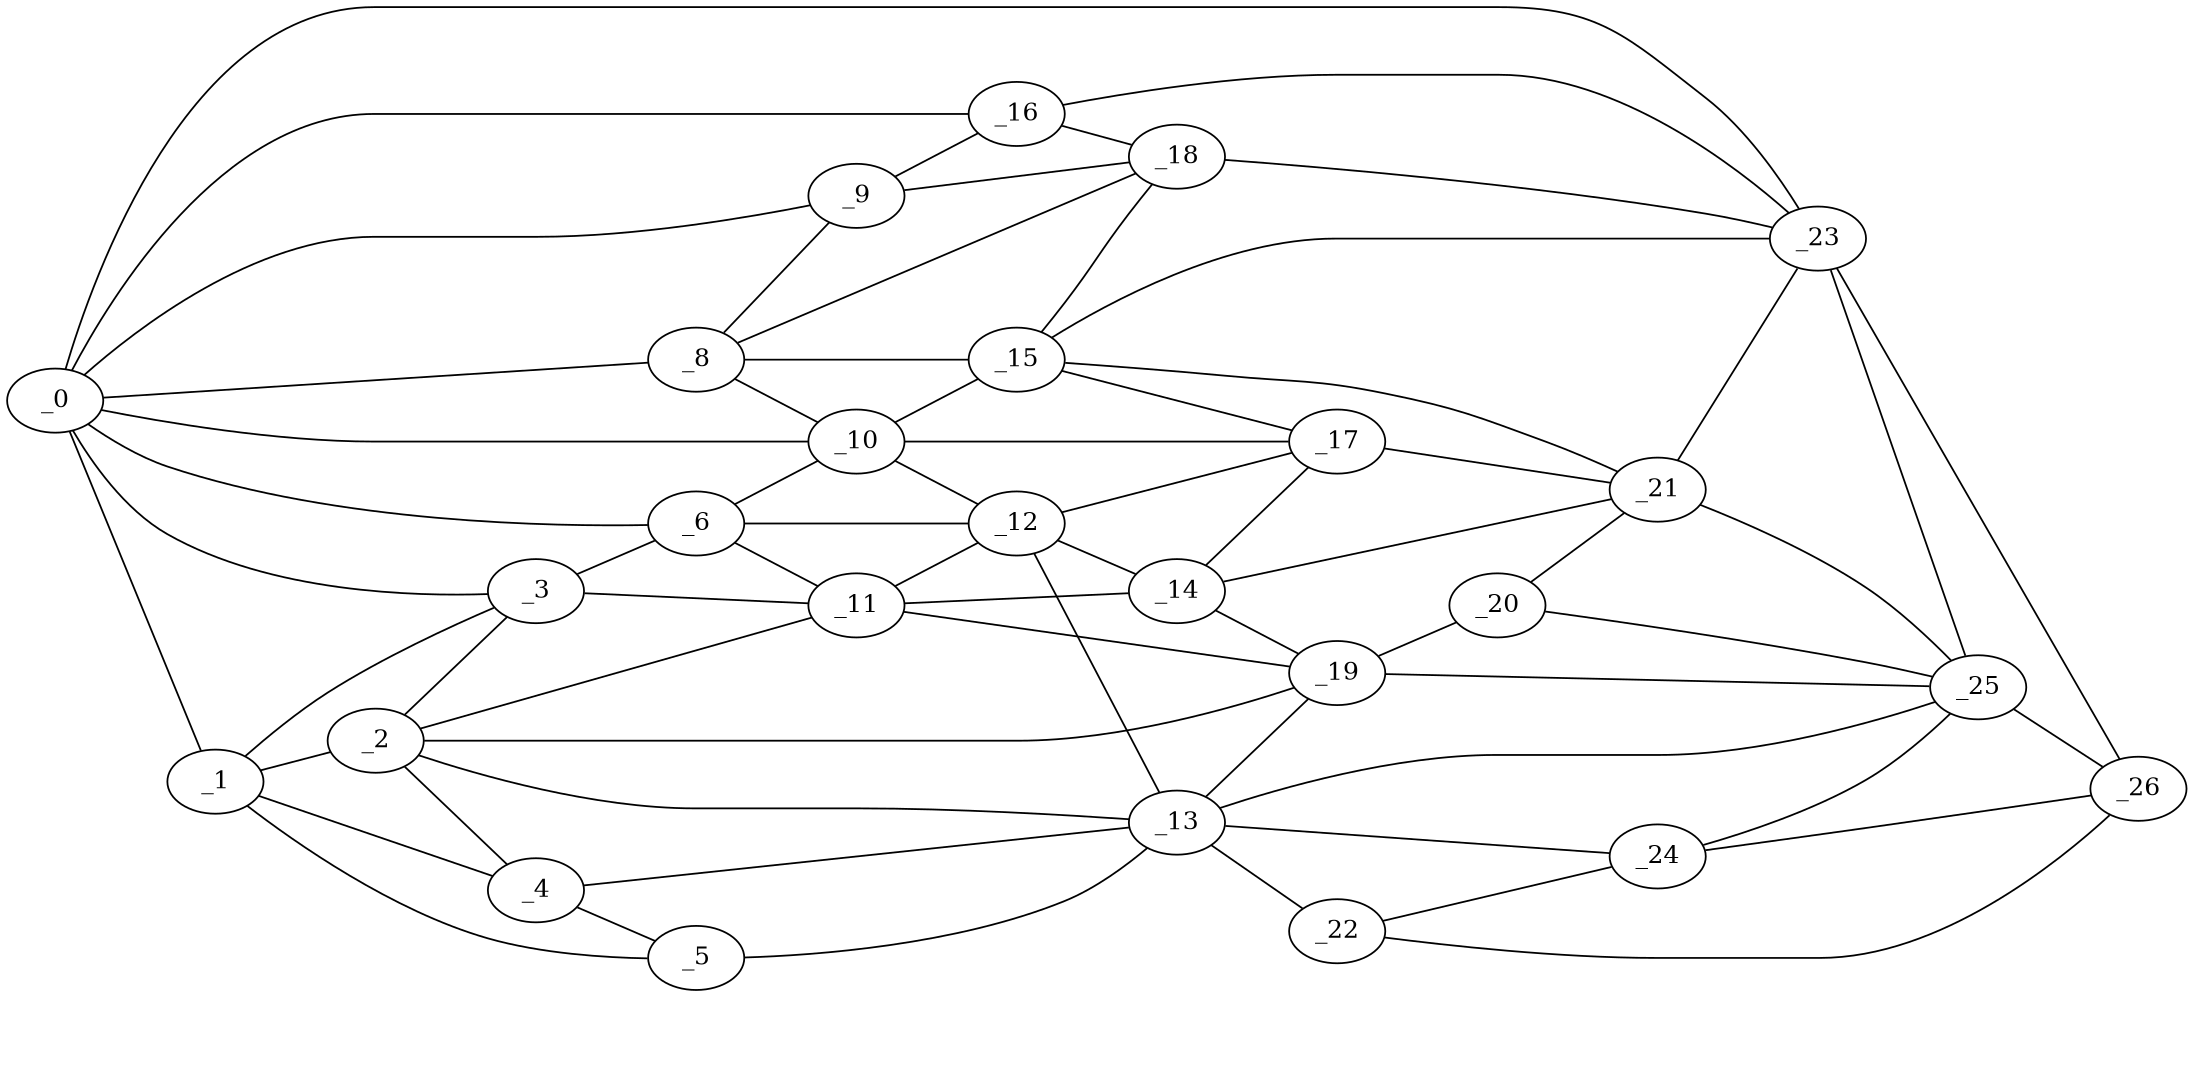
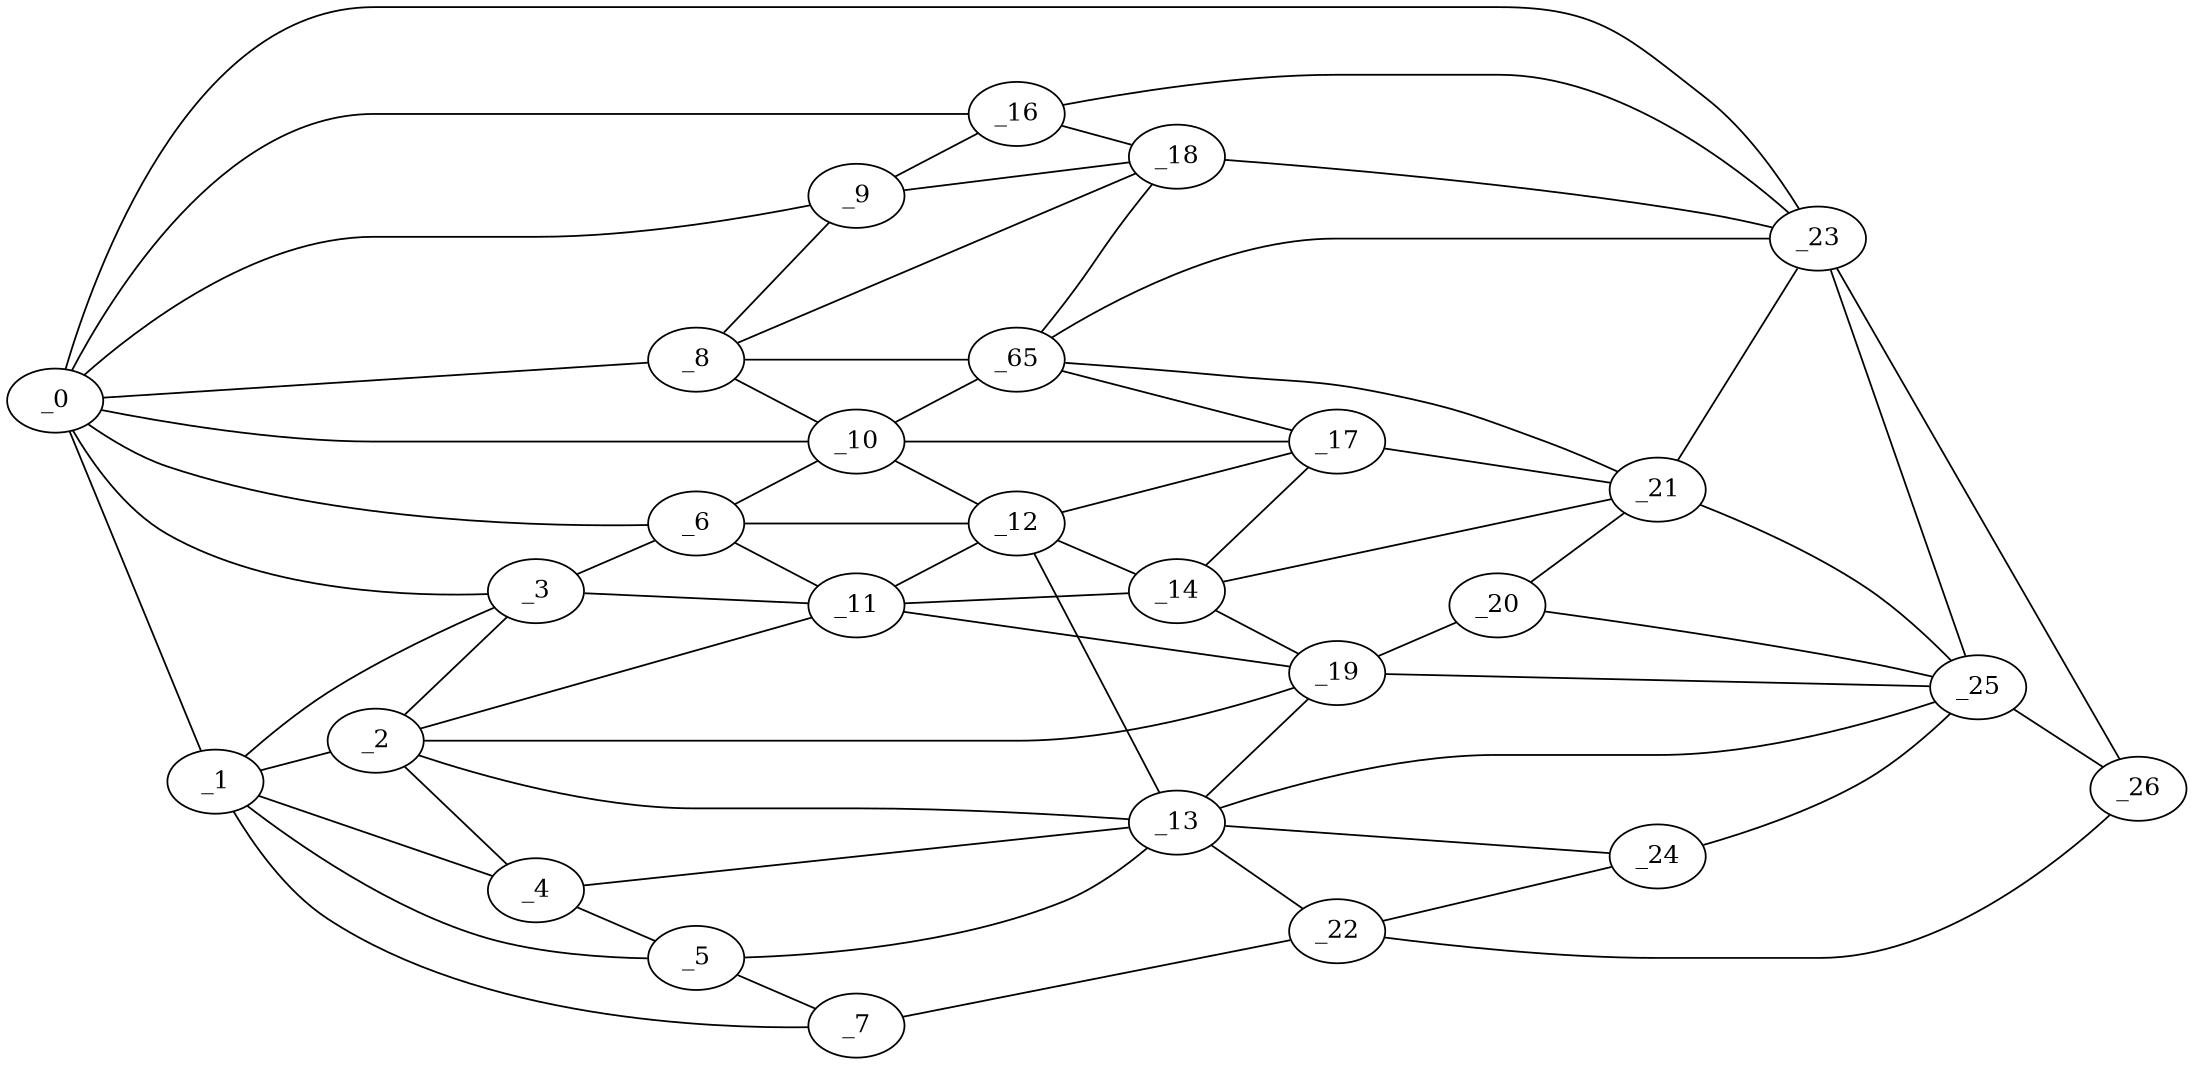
(1017, 360) -> (1017, 360)
(1898, 823) -> none
none -> (856, 1026)
